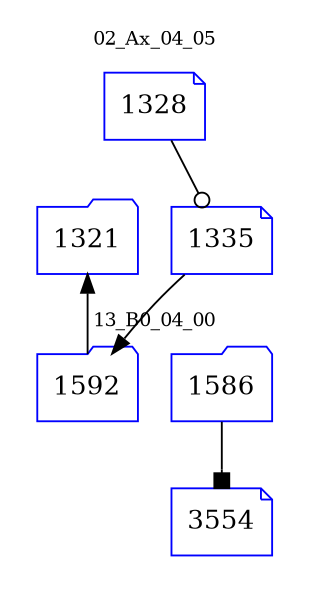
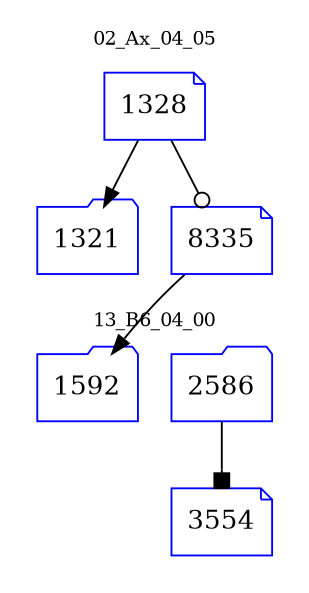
(222, 240) -> (222, 240)
(155, 322) -> (155, 322)
(88, 324) -> (125, 165)
(222, 388) -> (222, 388)
